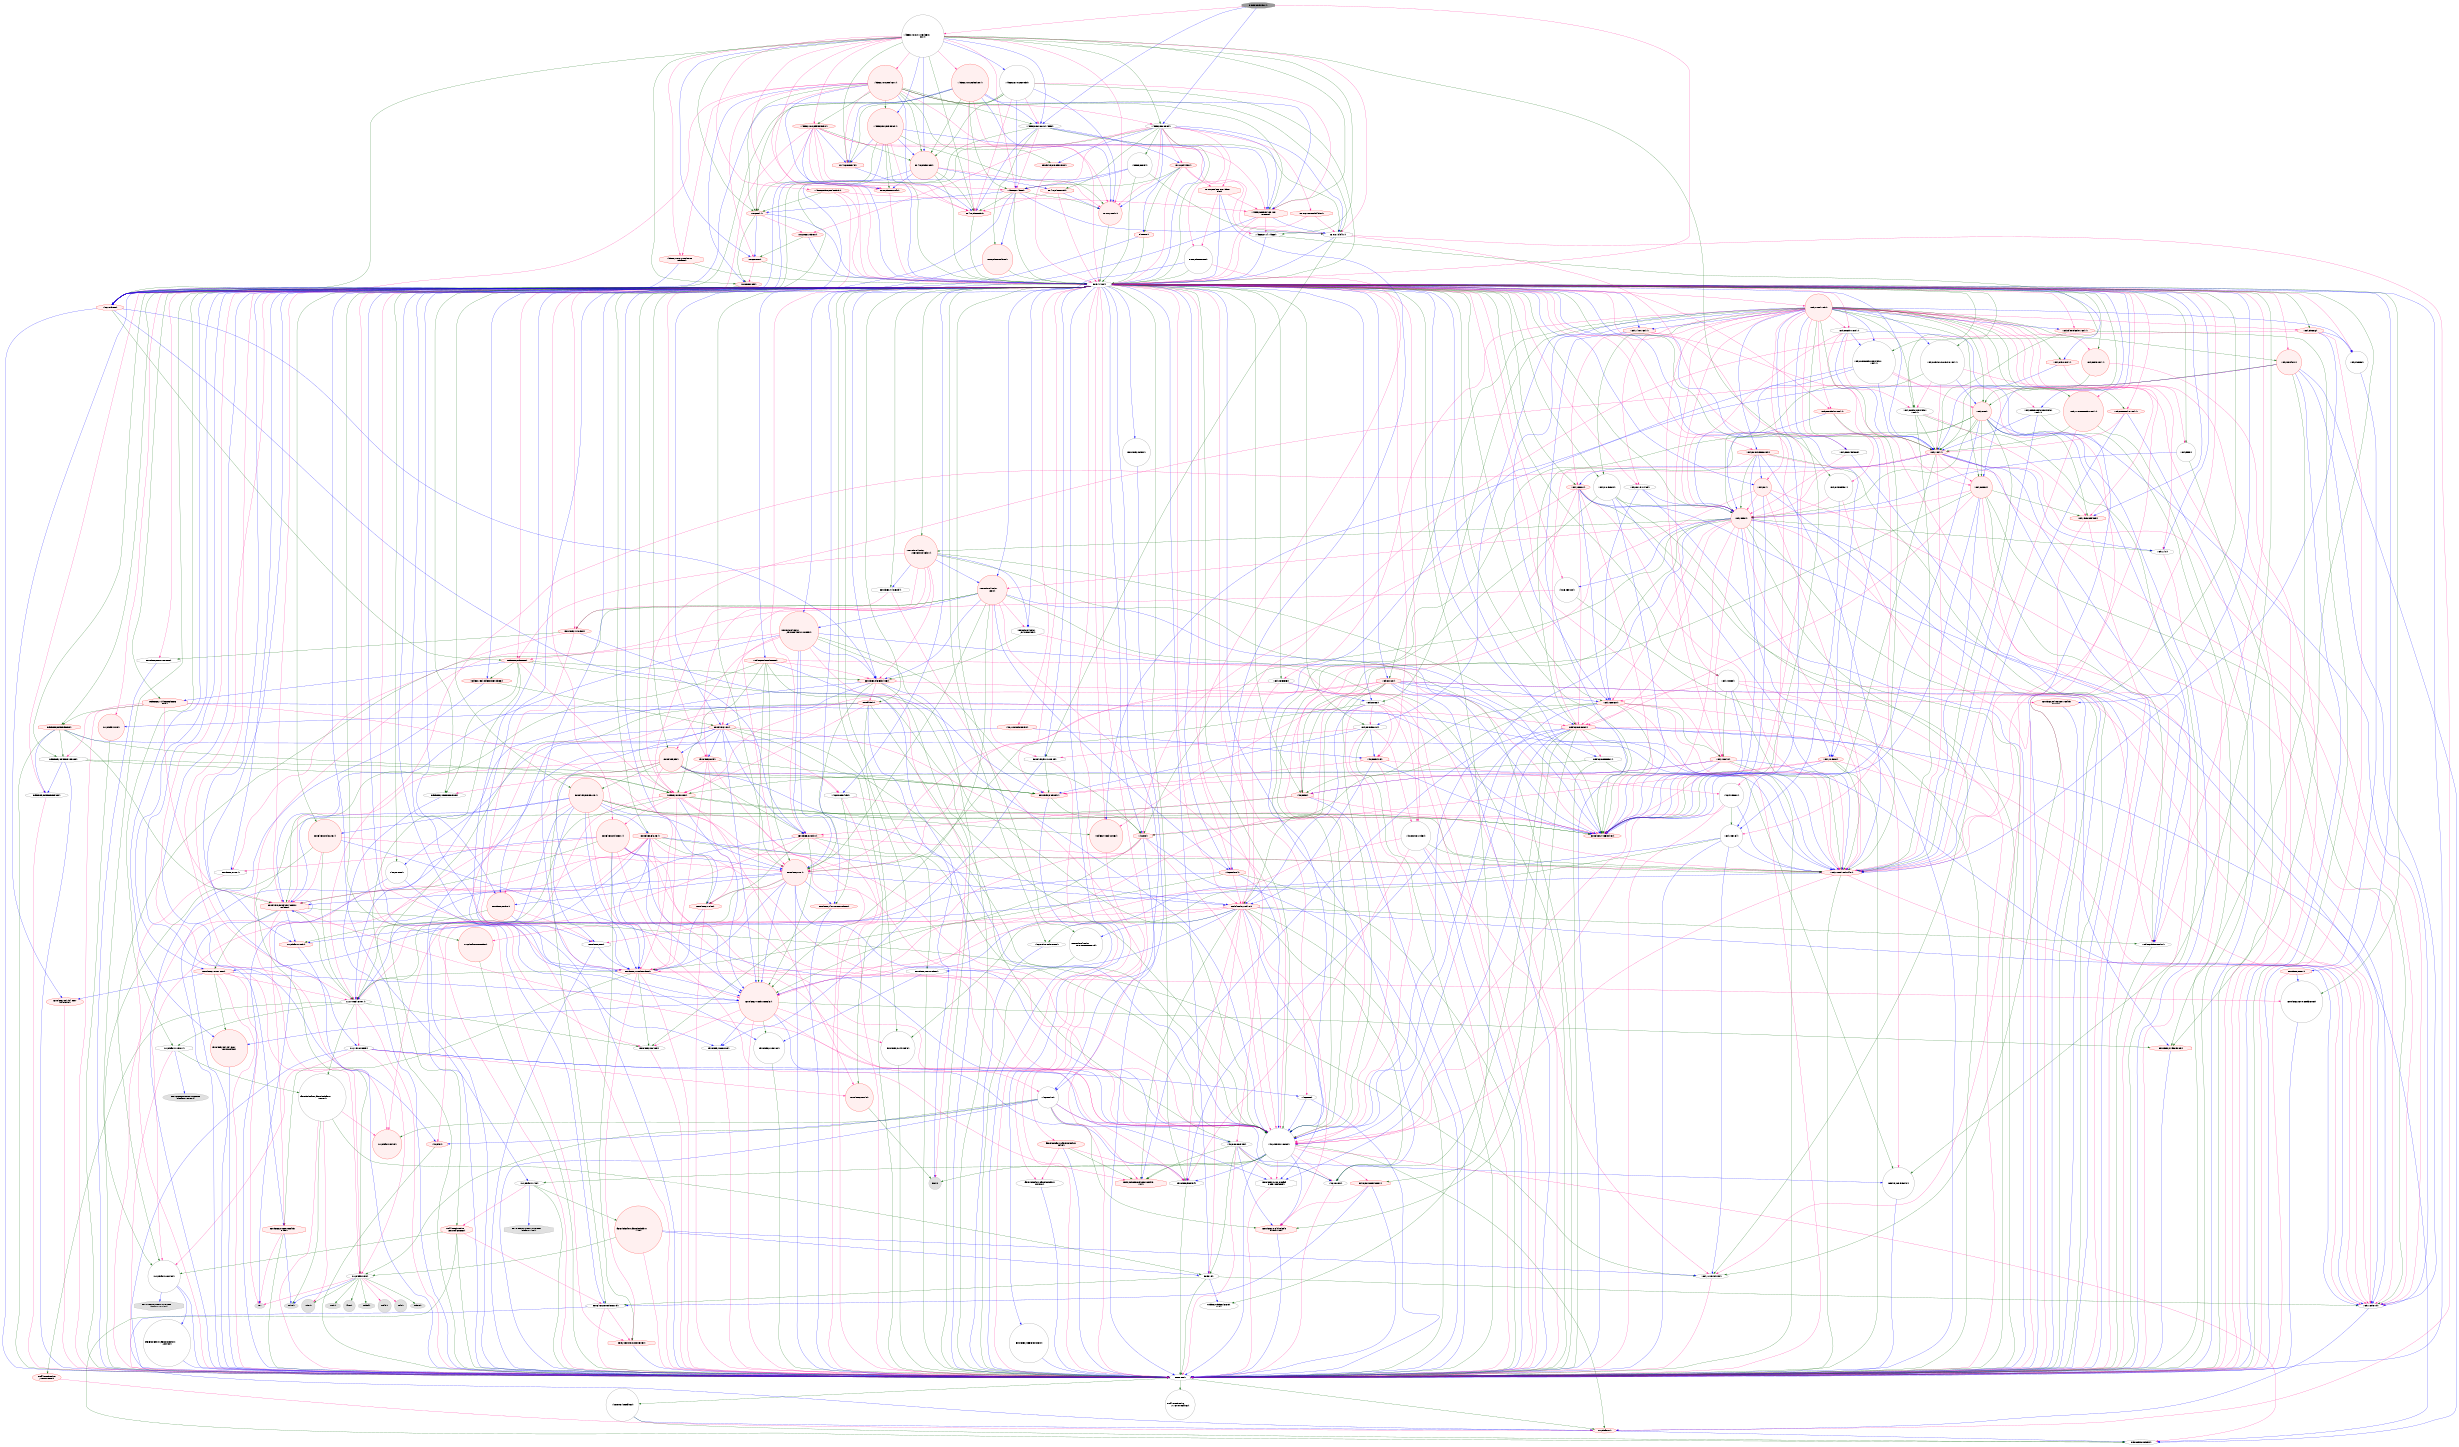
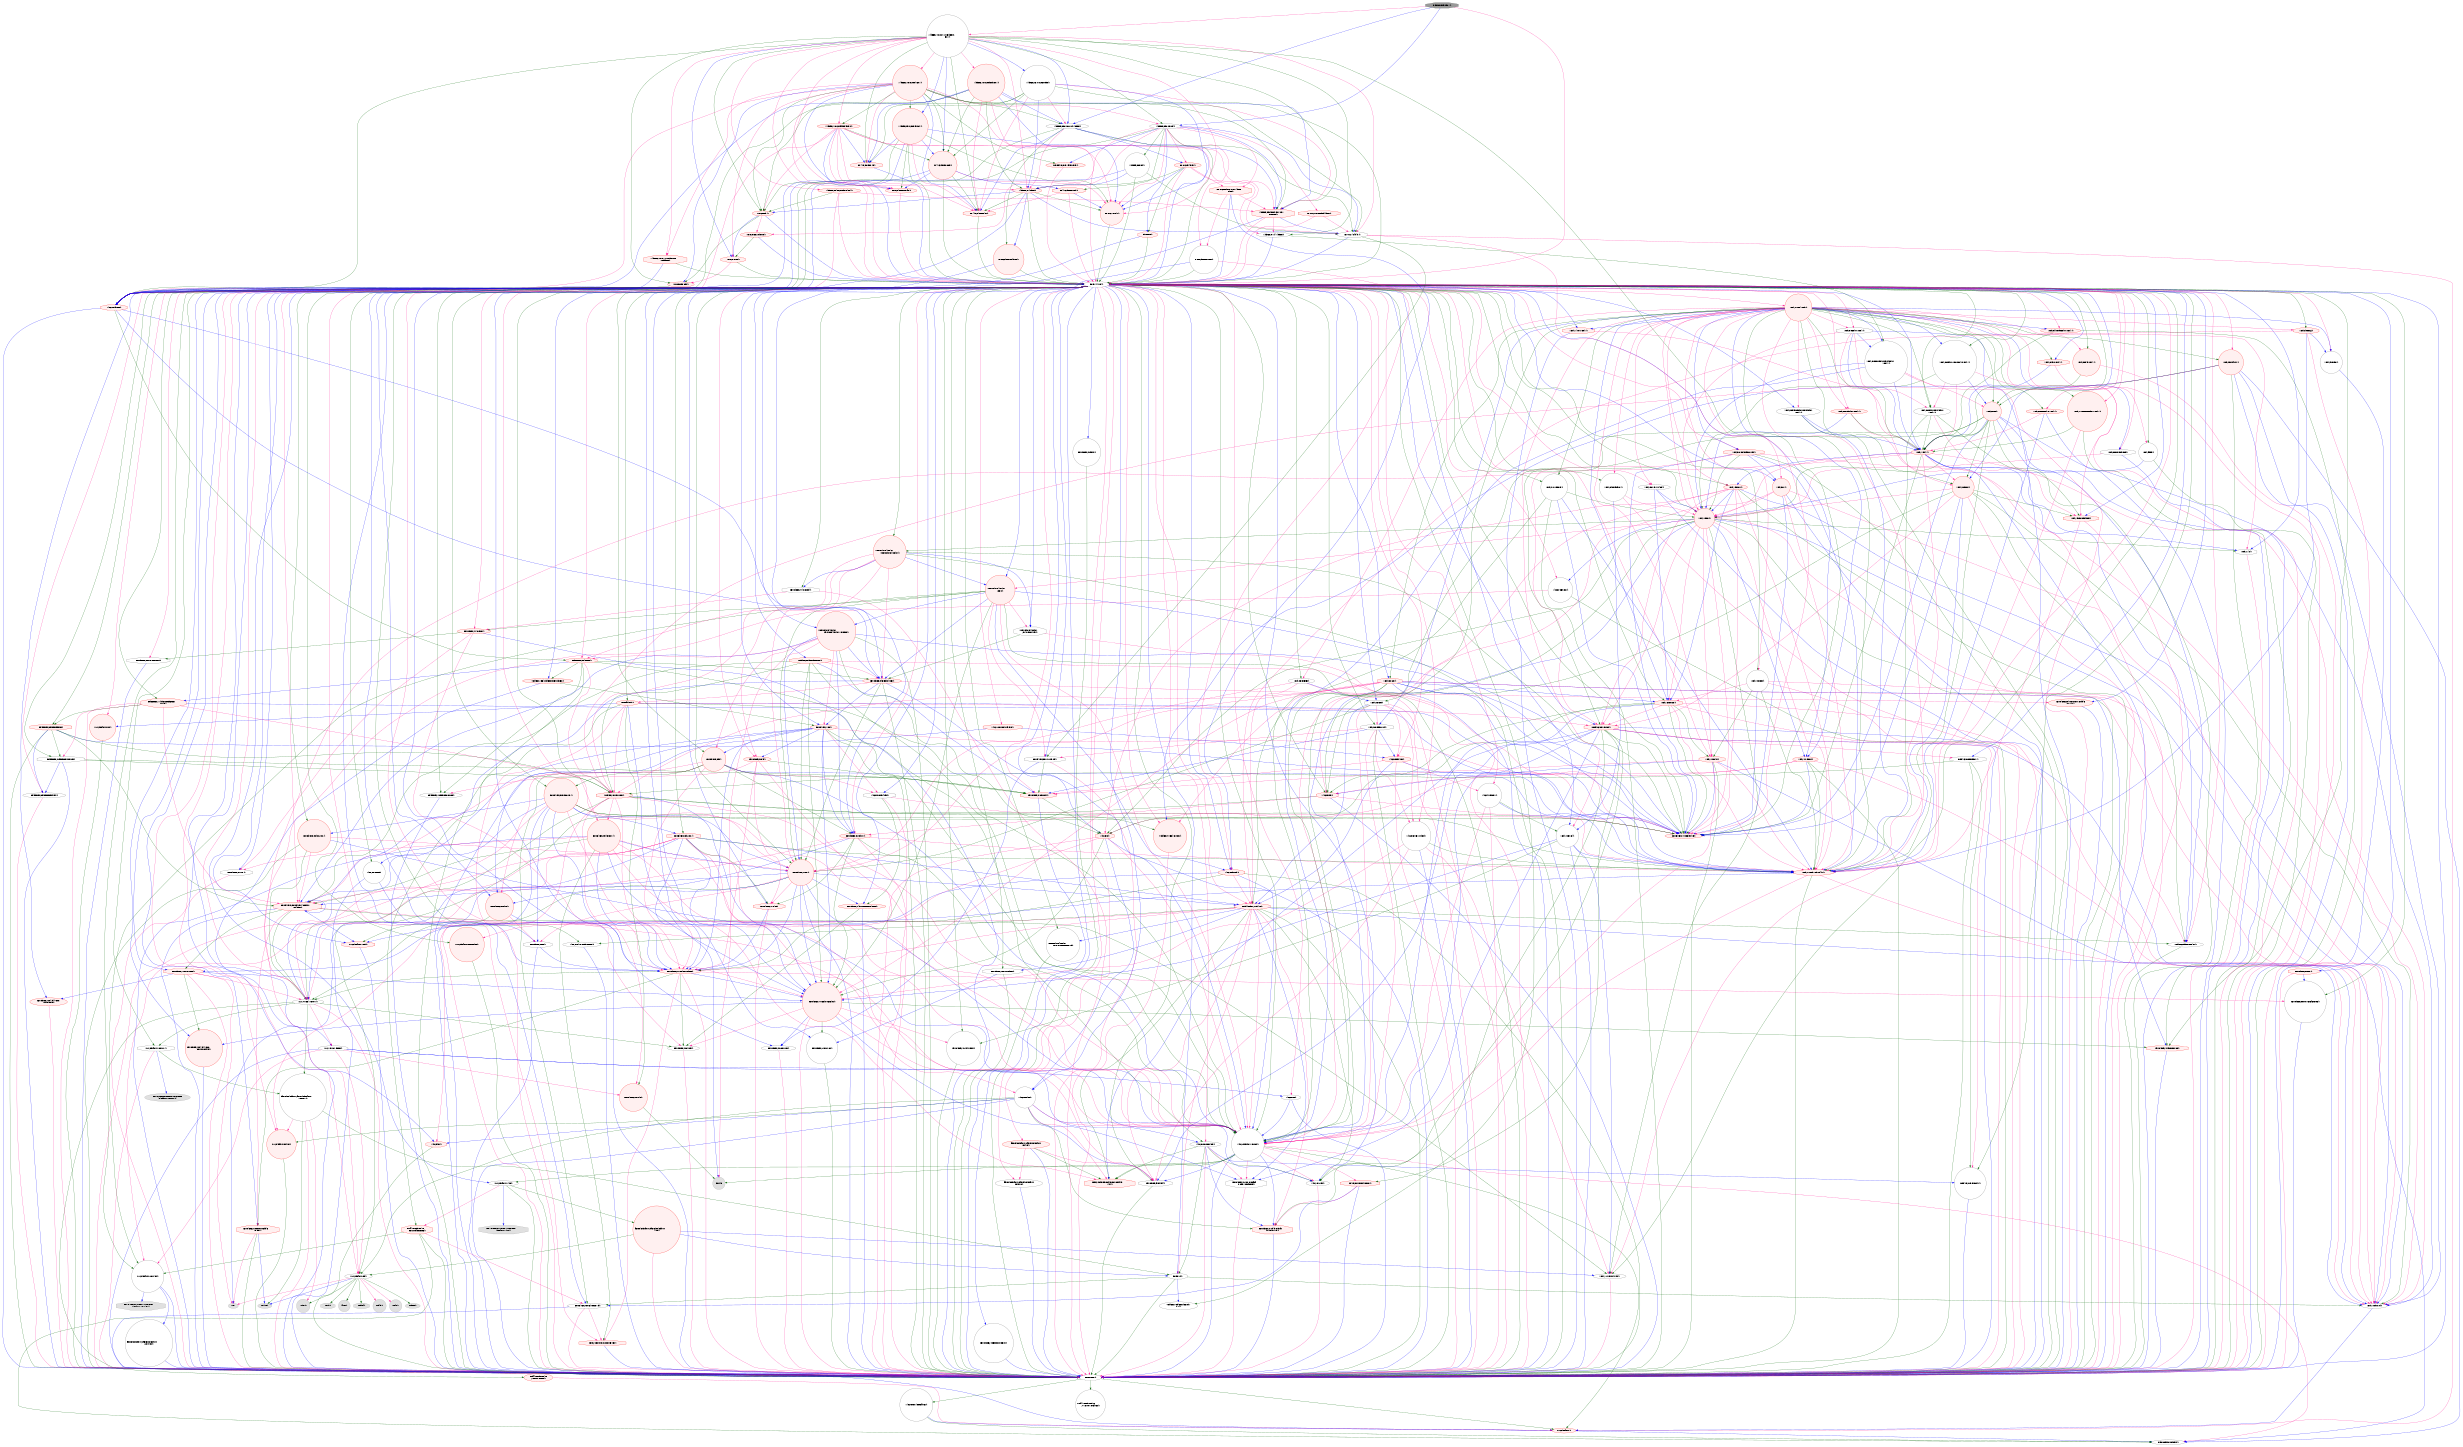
(1160, 938) -> (1098, 945)
none -> (566, 1373)
